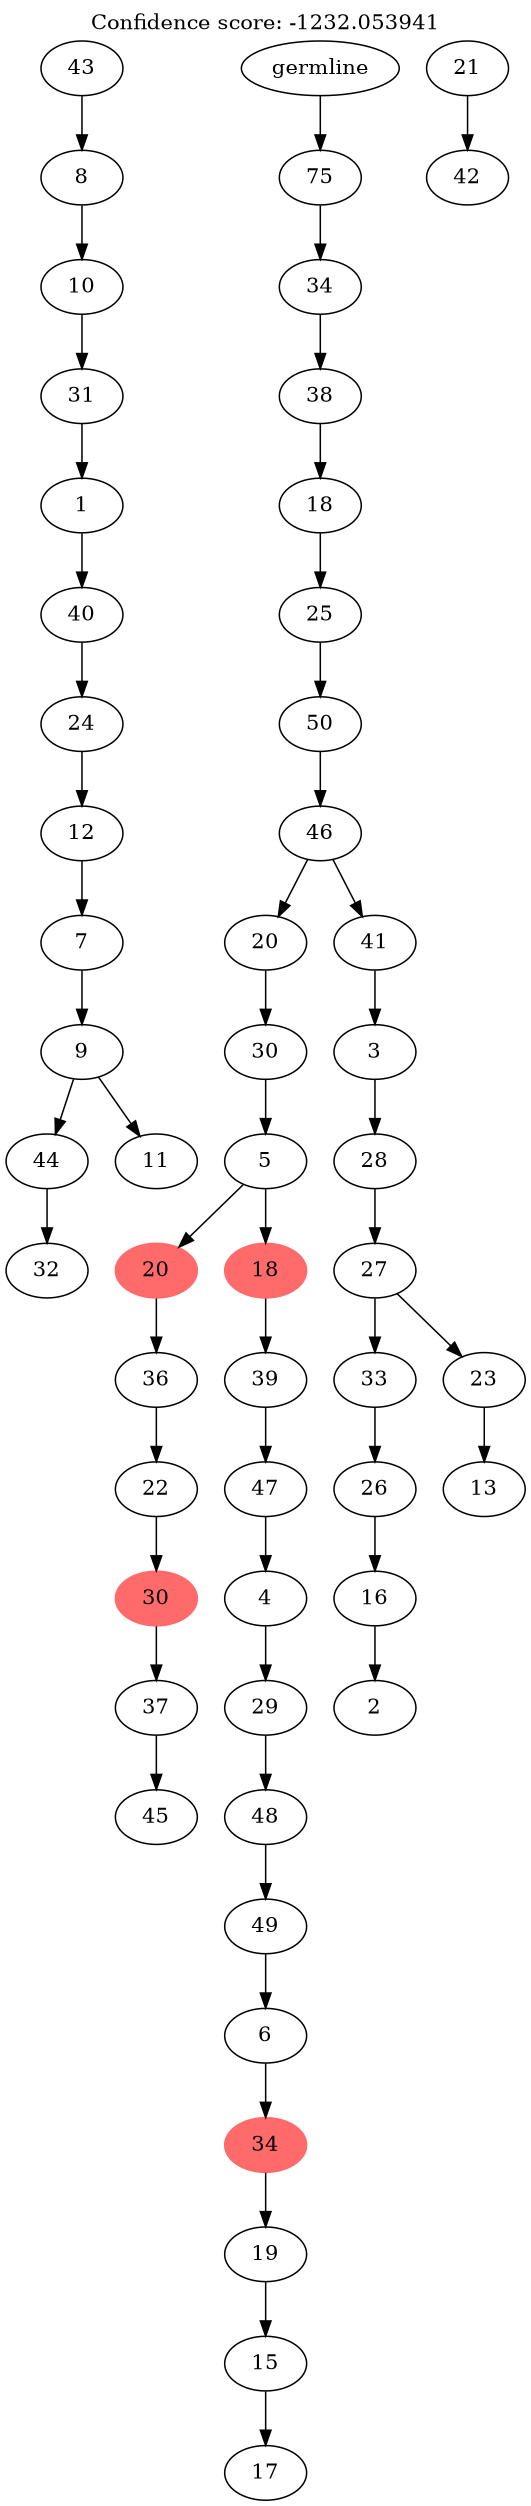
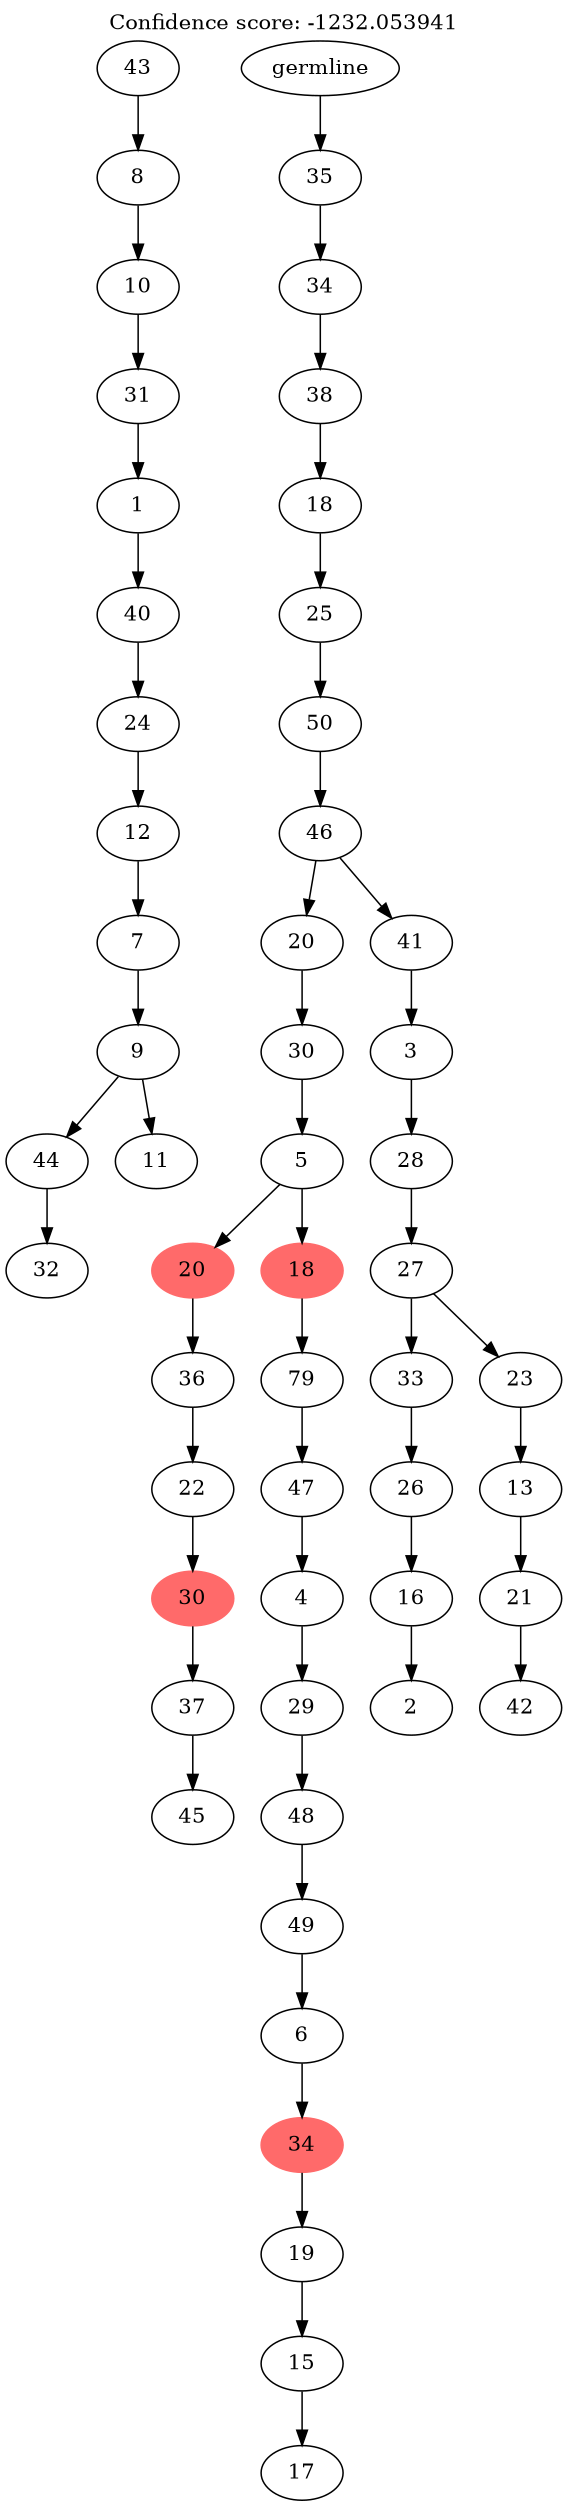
(320, 178) -> (320, 178)
(266, 1380) -> (302, 1380)
none -> (521, 1536)
